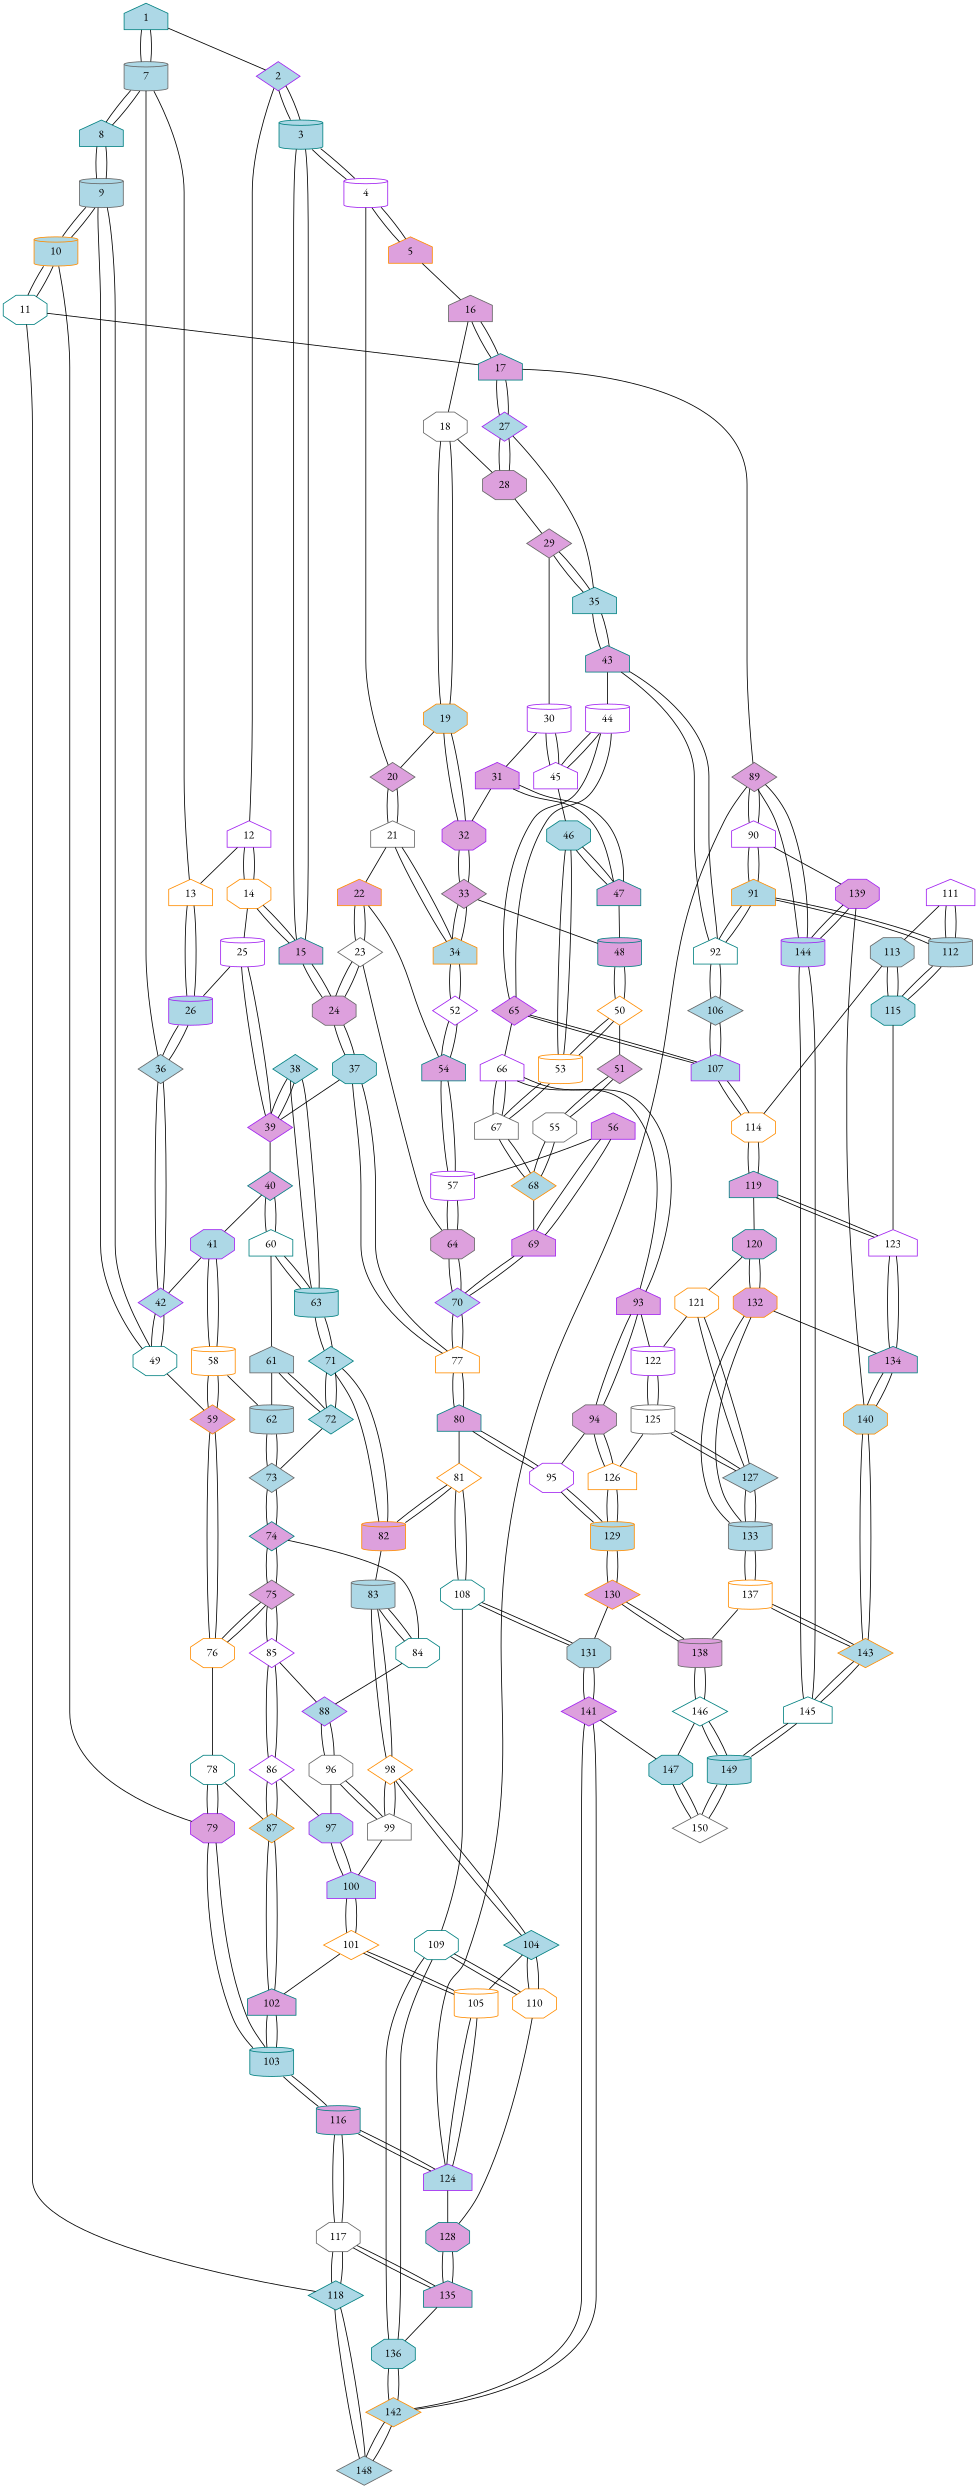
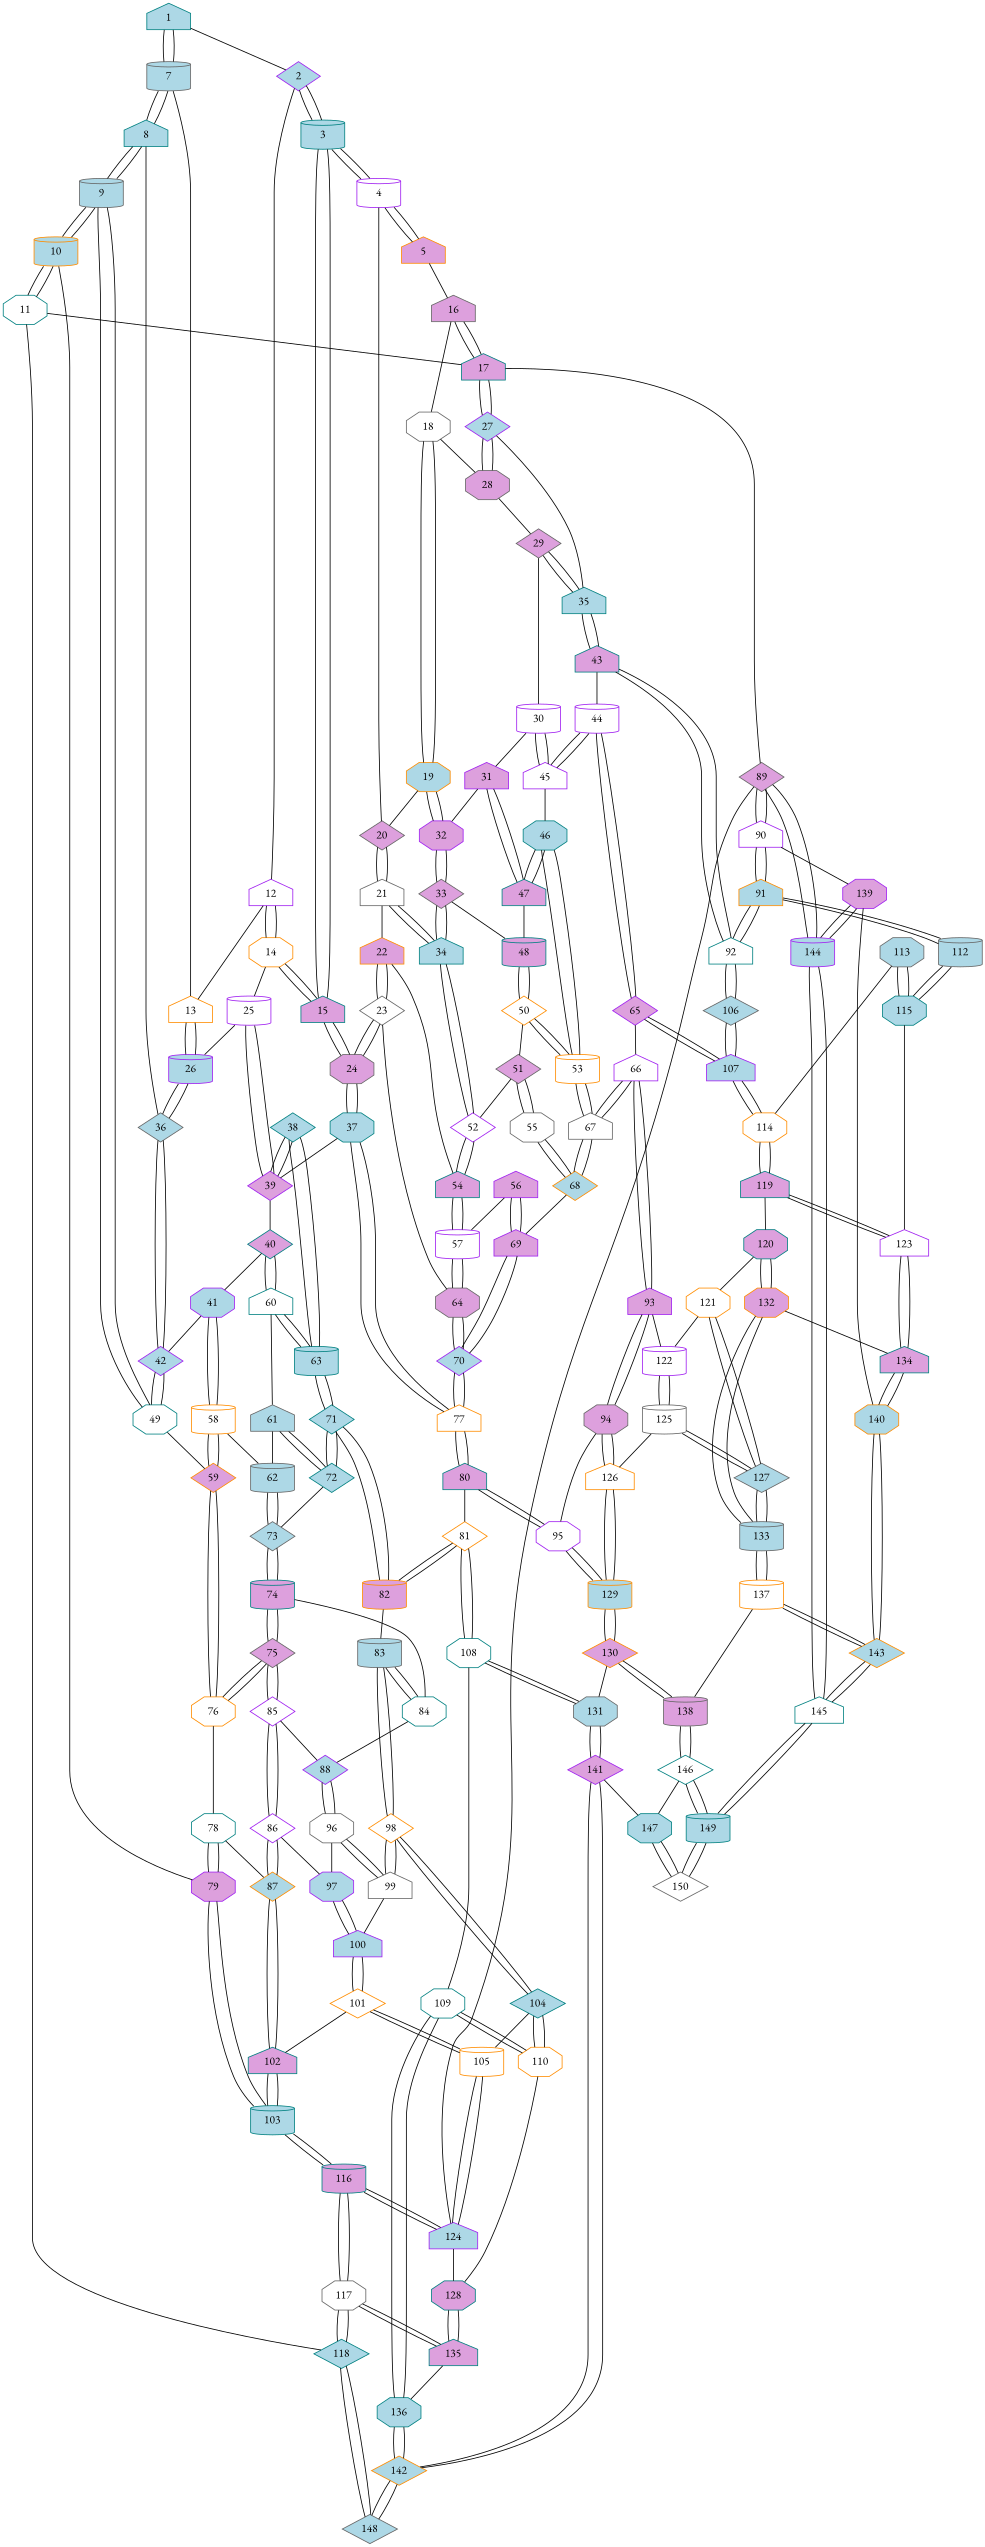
(146, 574) -> (146, 631)
(951, 894) -> none
(455, 952) -> (441, 952)
none -> (496, 1098)
(272, 1536) -> (273, 1595)
